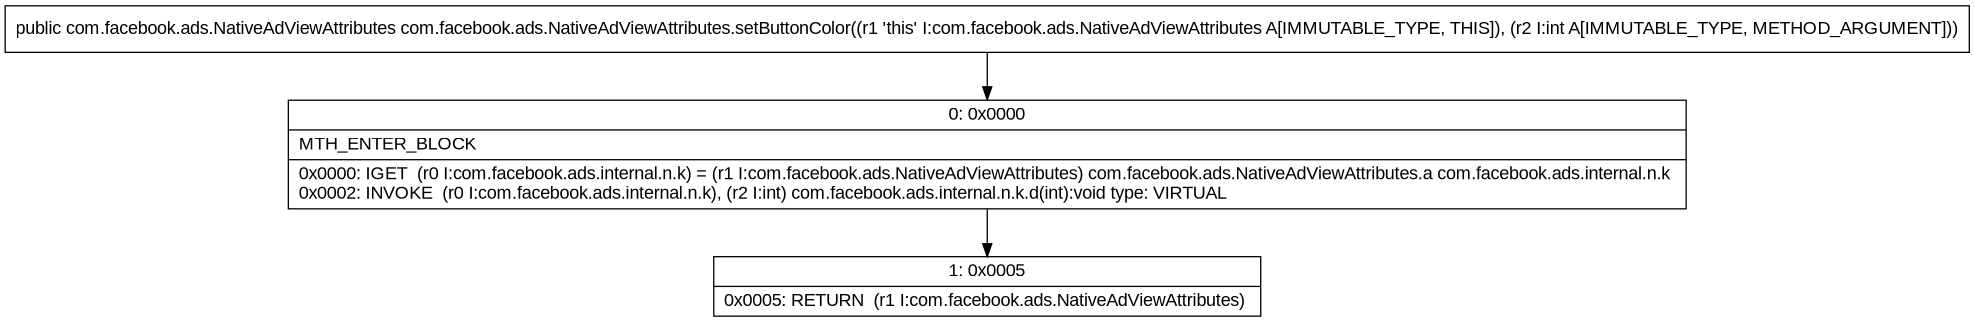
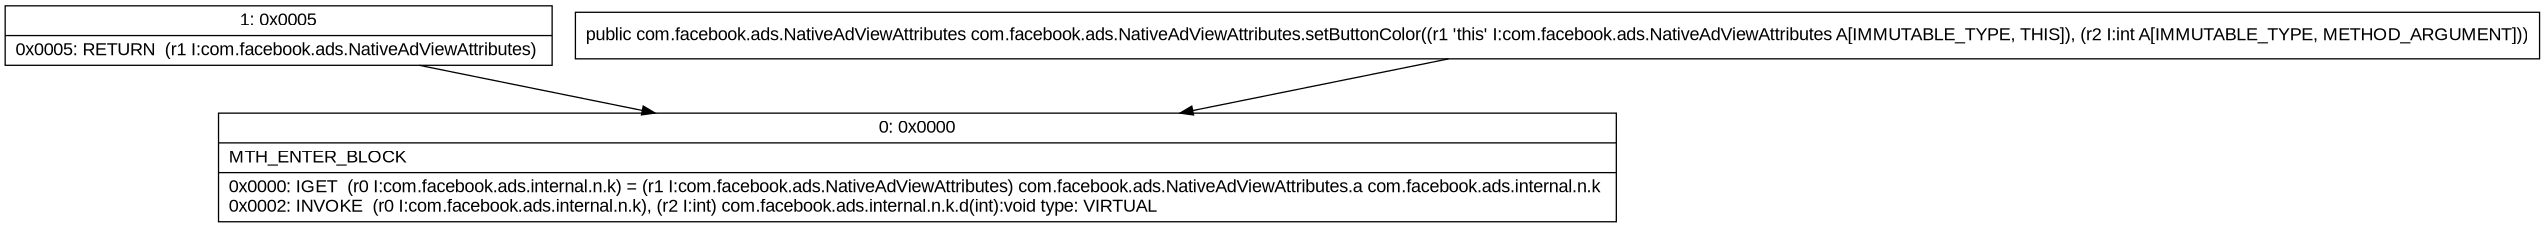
(987, 226) -> (531, 88)
